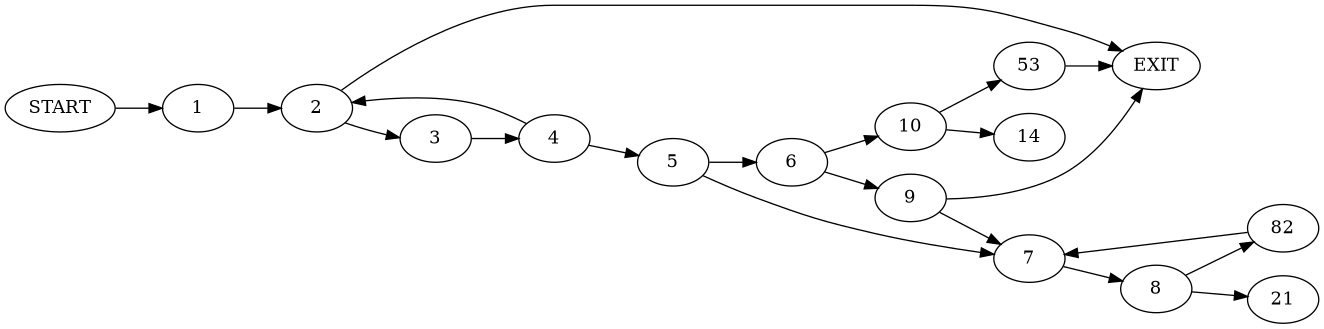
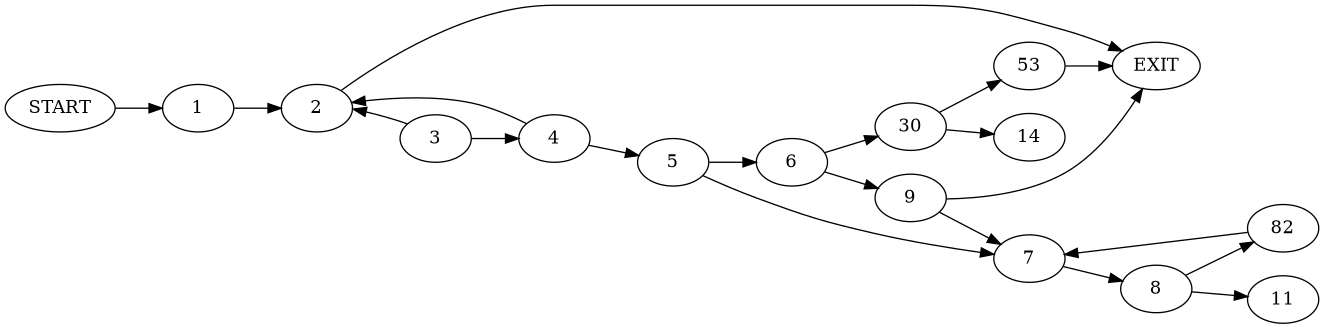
(911, 127) -> (911, 127)
(366, 129) -> (387, 117)
(1283, 300) -> (1283, 300)
